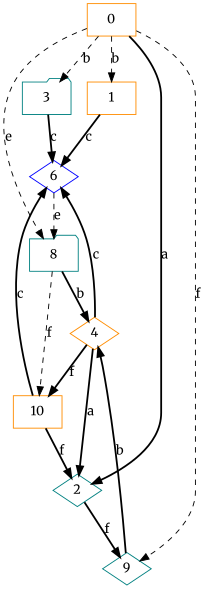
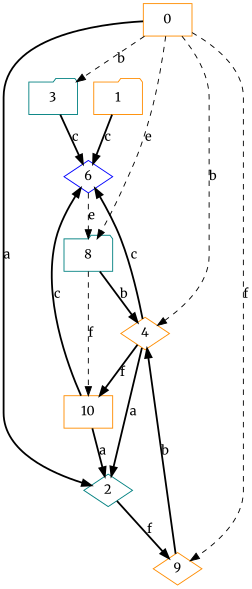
(112, 55) -> (209, 183)
(112, 98) -> (118, 98)
(62, 451) -> (103, 451)
(127, 569) -> (178, 569)
